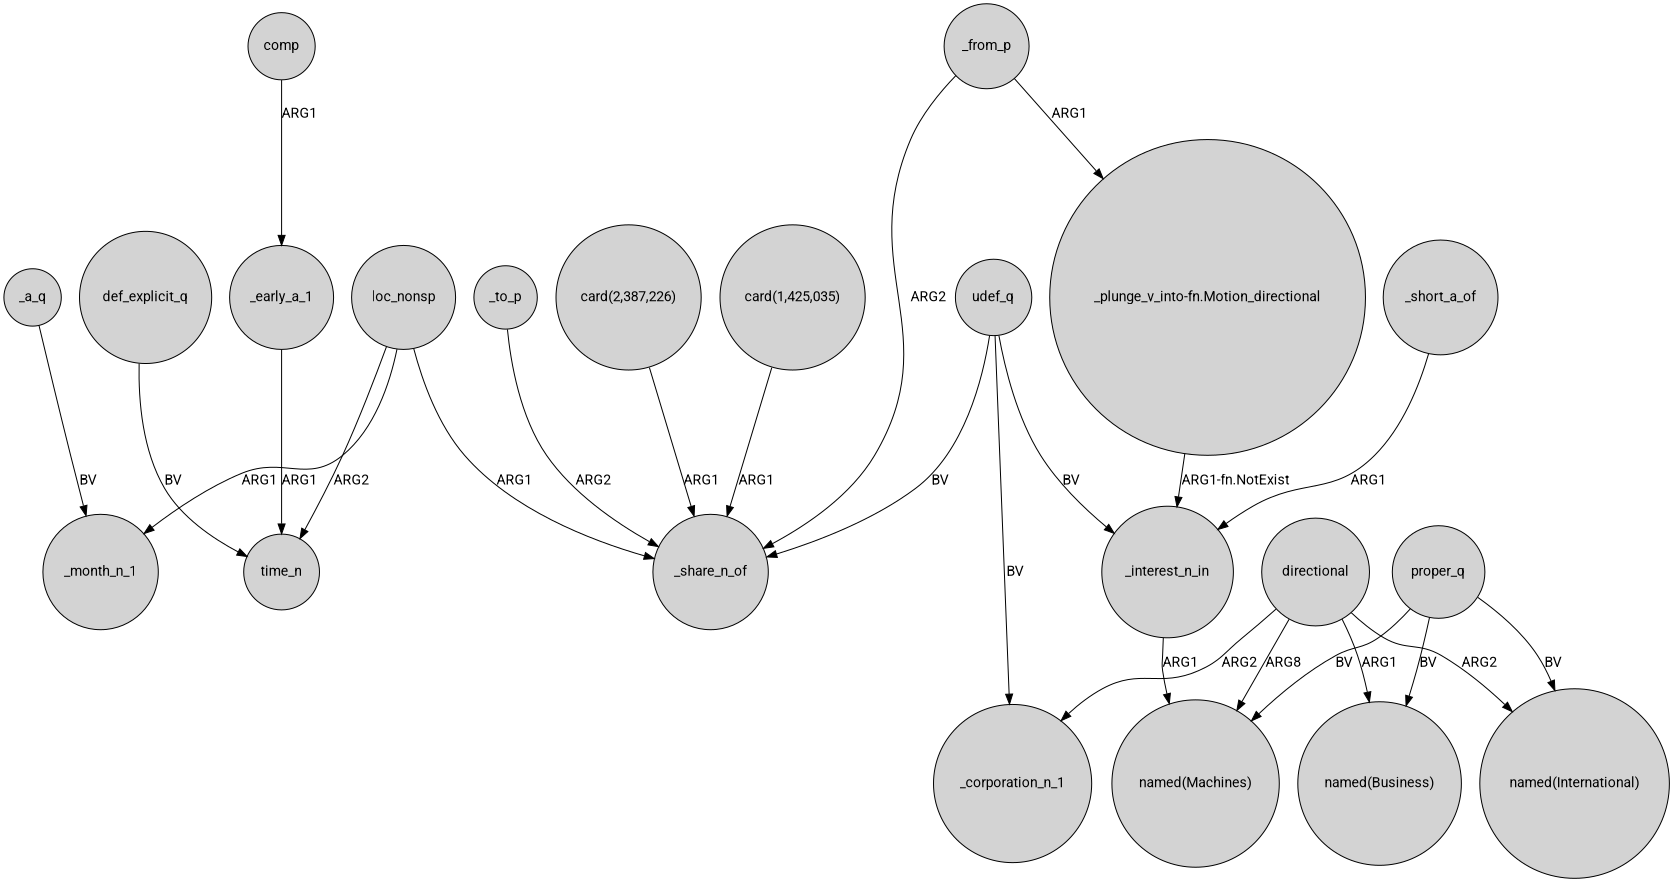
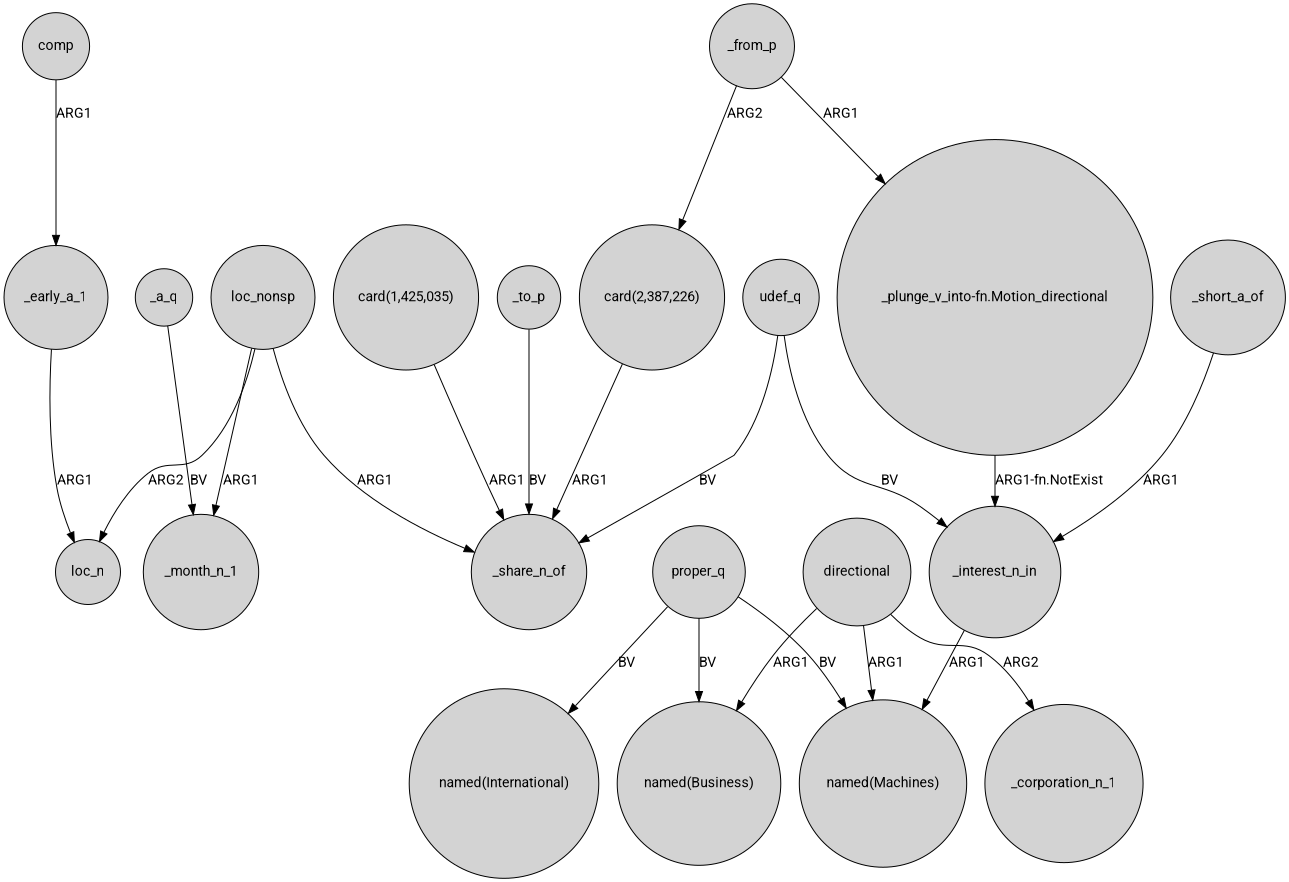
(146, 297) -> none
(902, 327) -> (710, 153)
(594, 481) -> (538, 481)
(1002, 515) -> none
(282, 572) -> (88, 572)
(1432, 651) -> none
(1284, 663) -> (886, 663)
